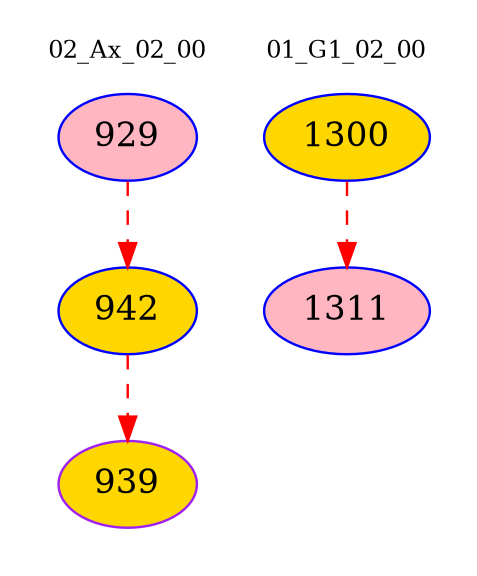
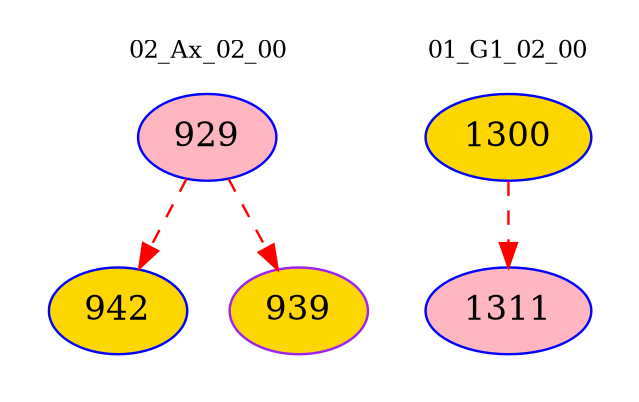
(128, 386) -> (247, 213)
